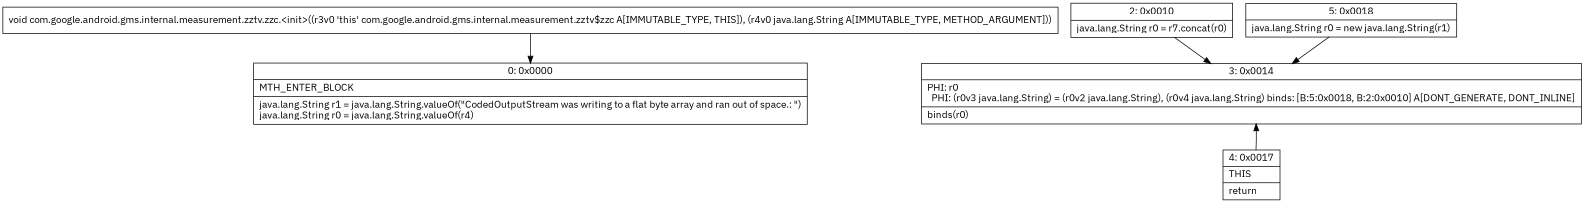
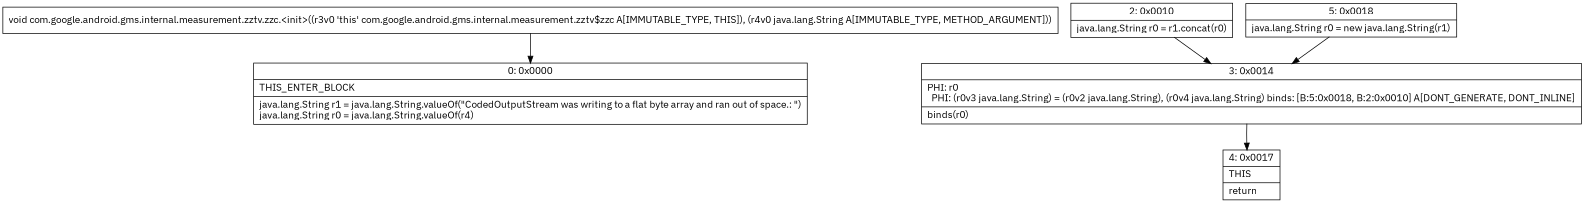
(1152, 28) -> (1152, 28)
(307, 88) -> (307, 88)
(1256, 141) -> (1247, 133)
